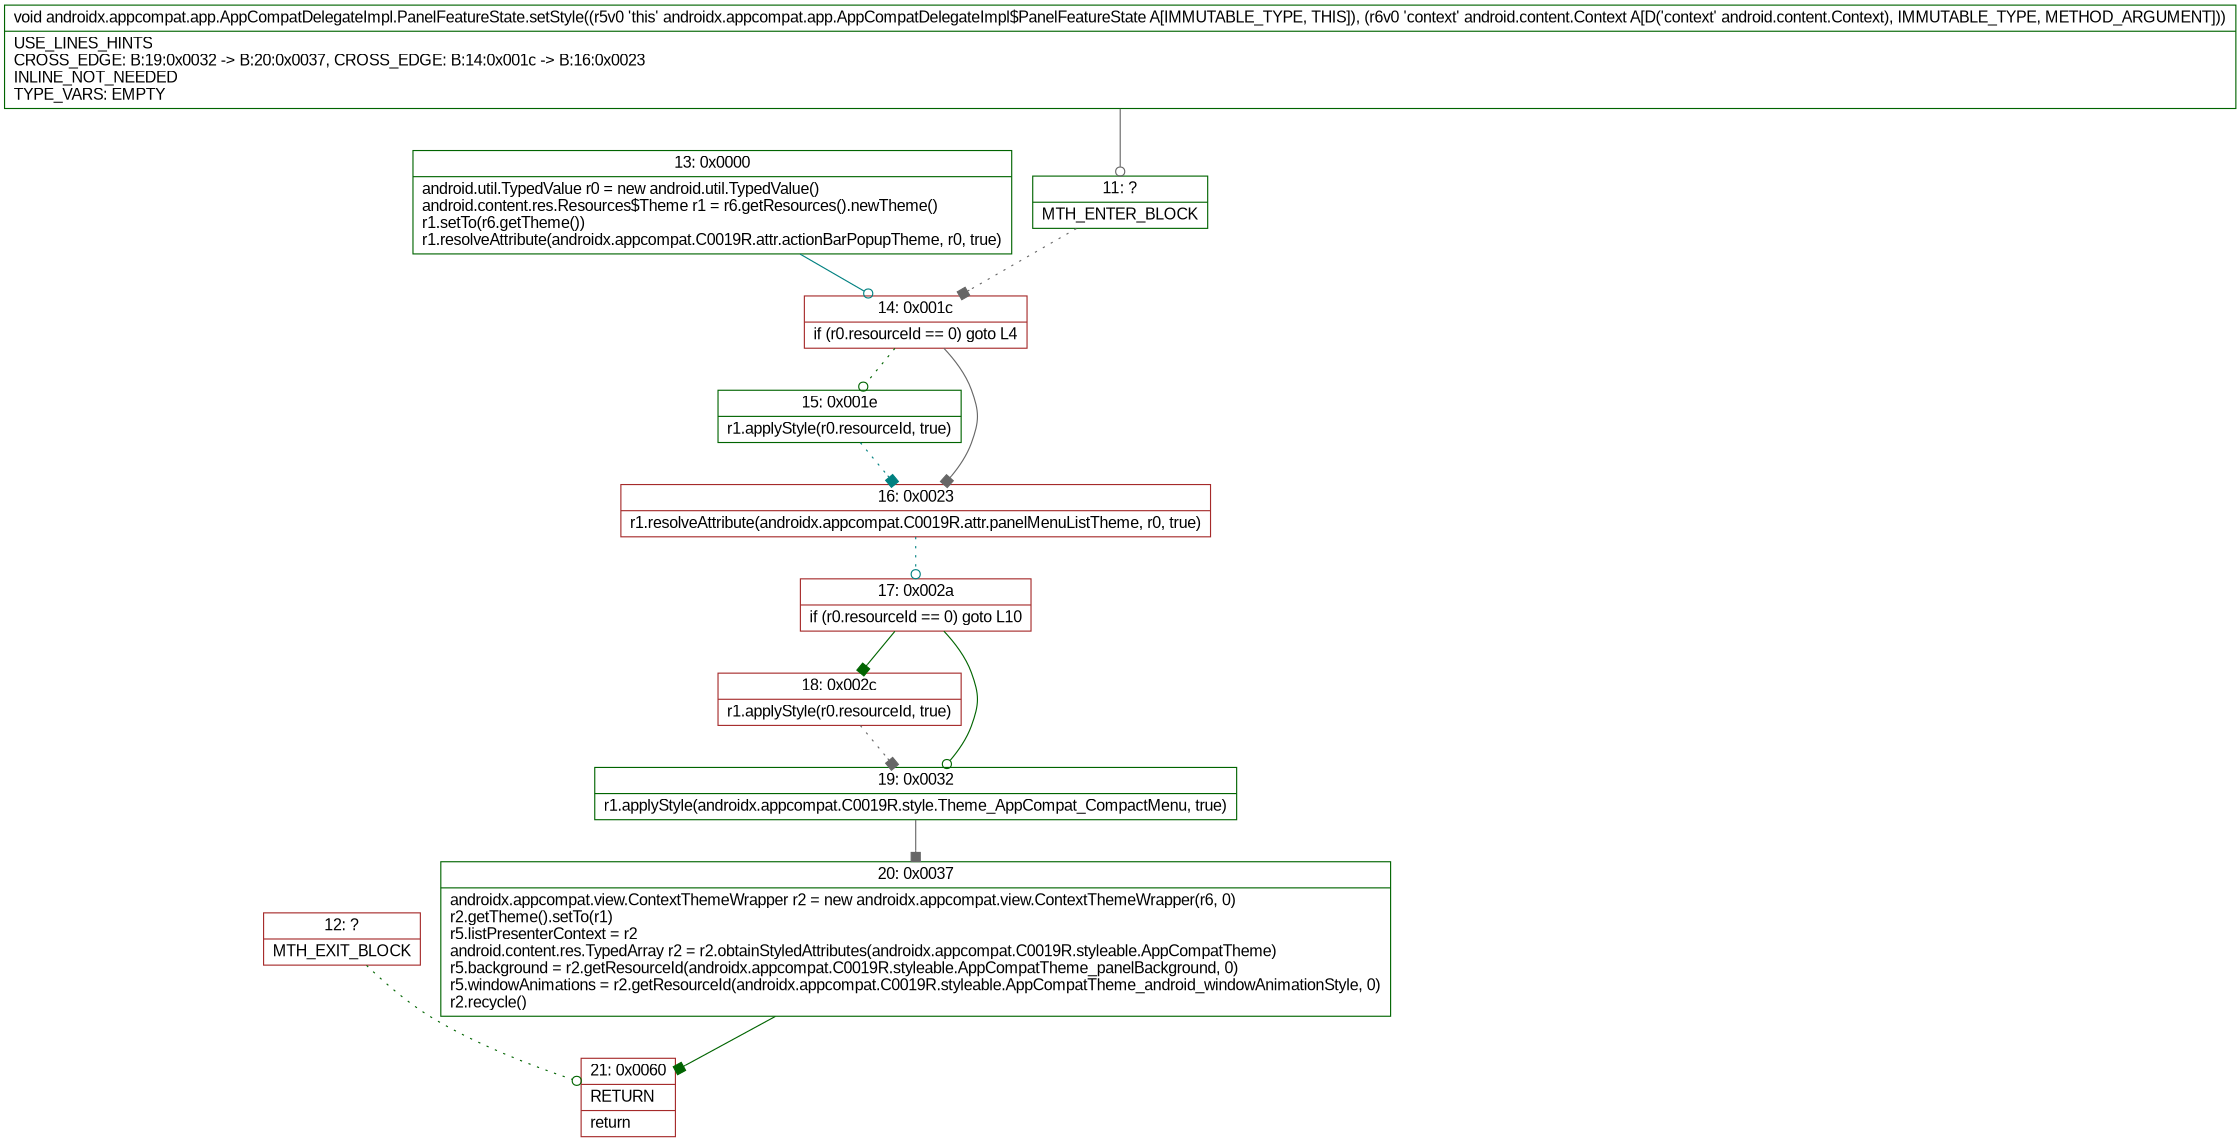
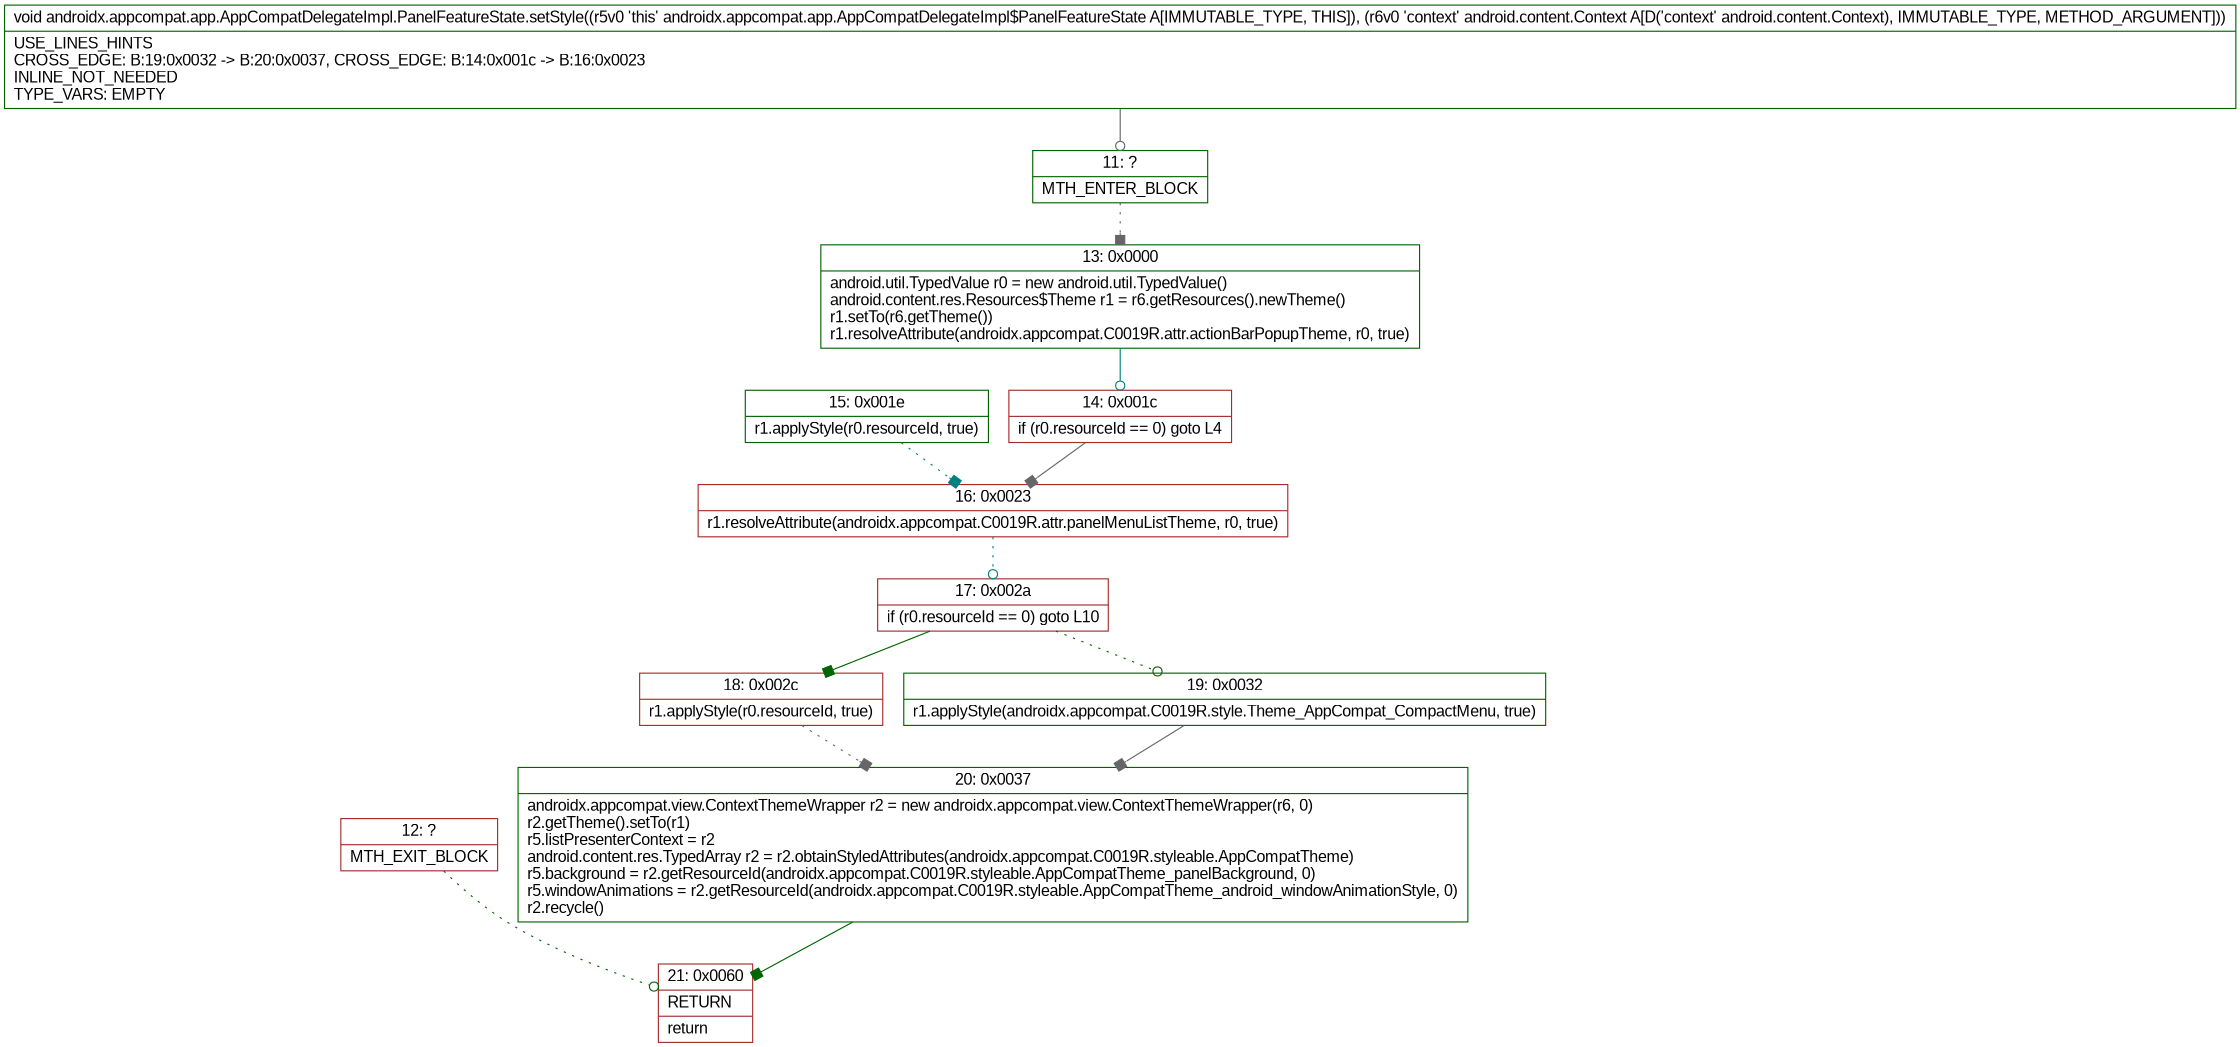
(1023, 259) -> (1120, 218)
(881, 366) -> none
(977, 695) -> (1105, 650)
(874, 742) -> (831, 743)
